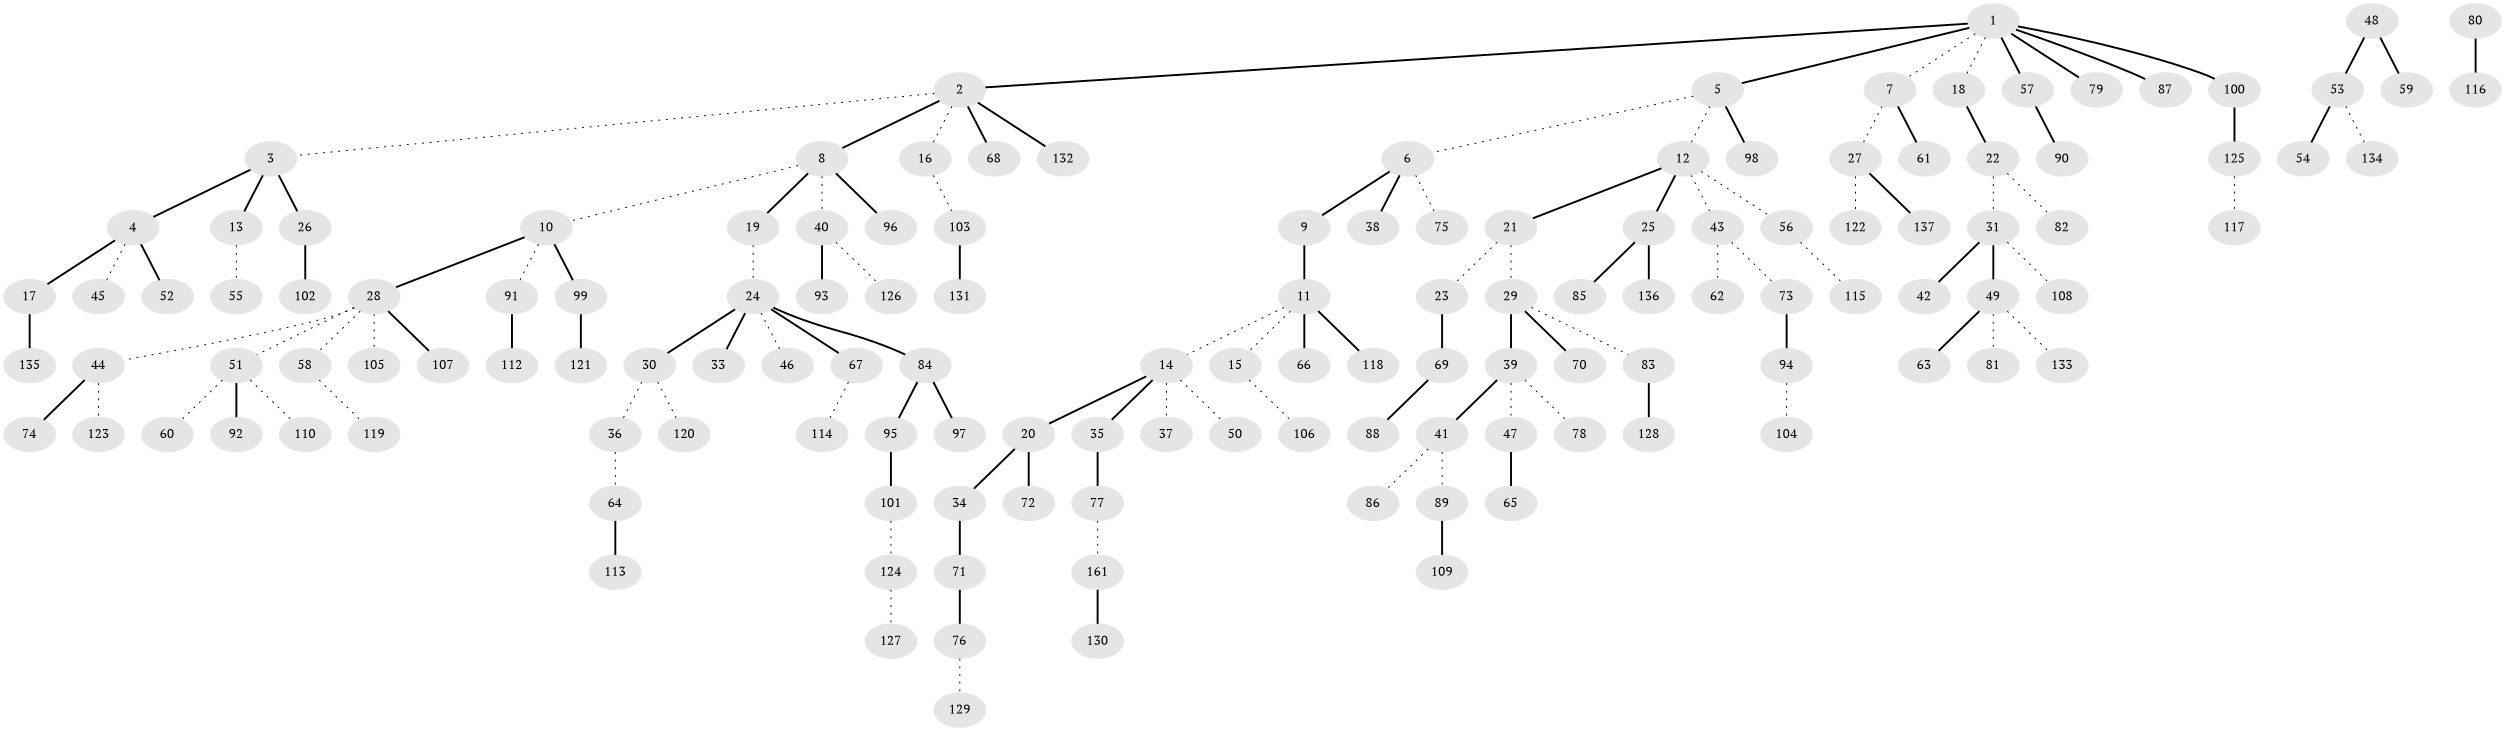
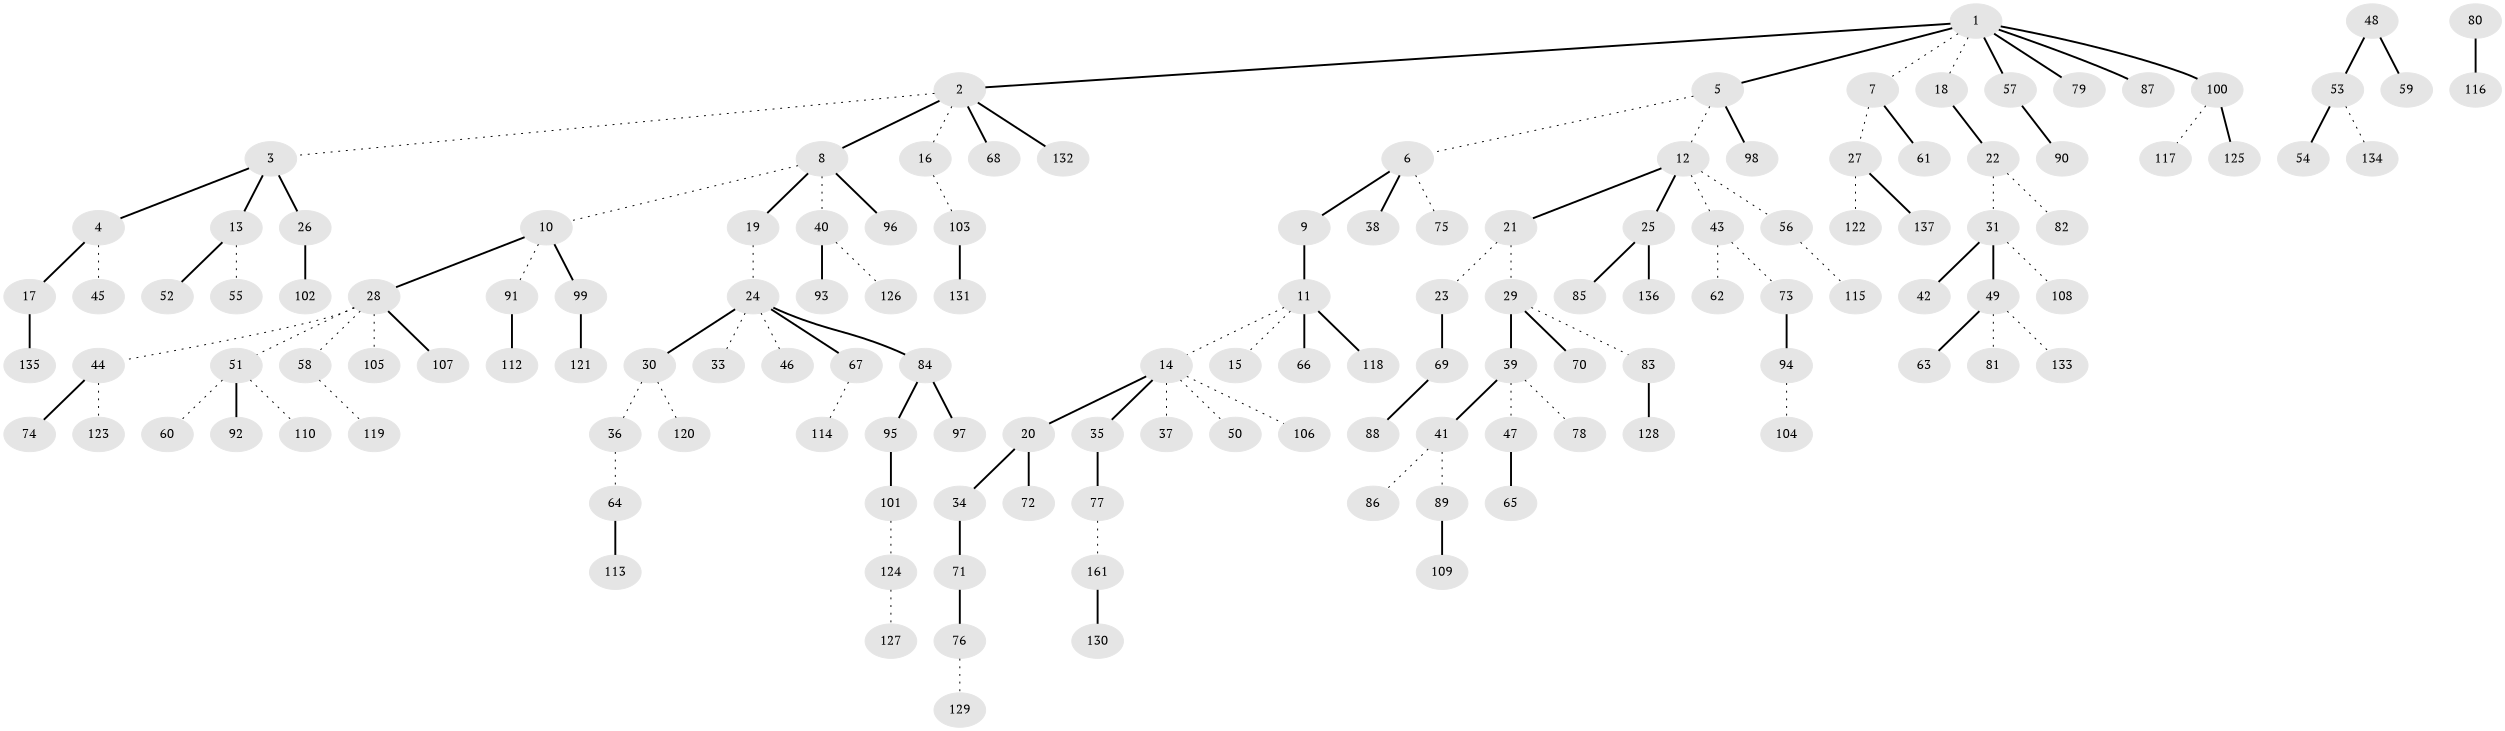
(2234, 193) -> (2191, 124)
(150, 262) -> (202, 262)
(736, 331) -> (736, 331)
(1270, 400) -> (1235, 400)
